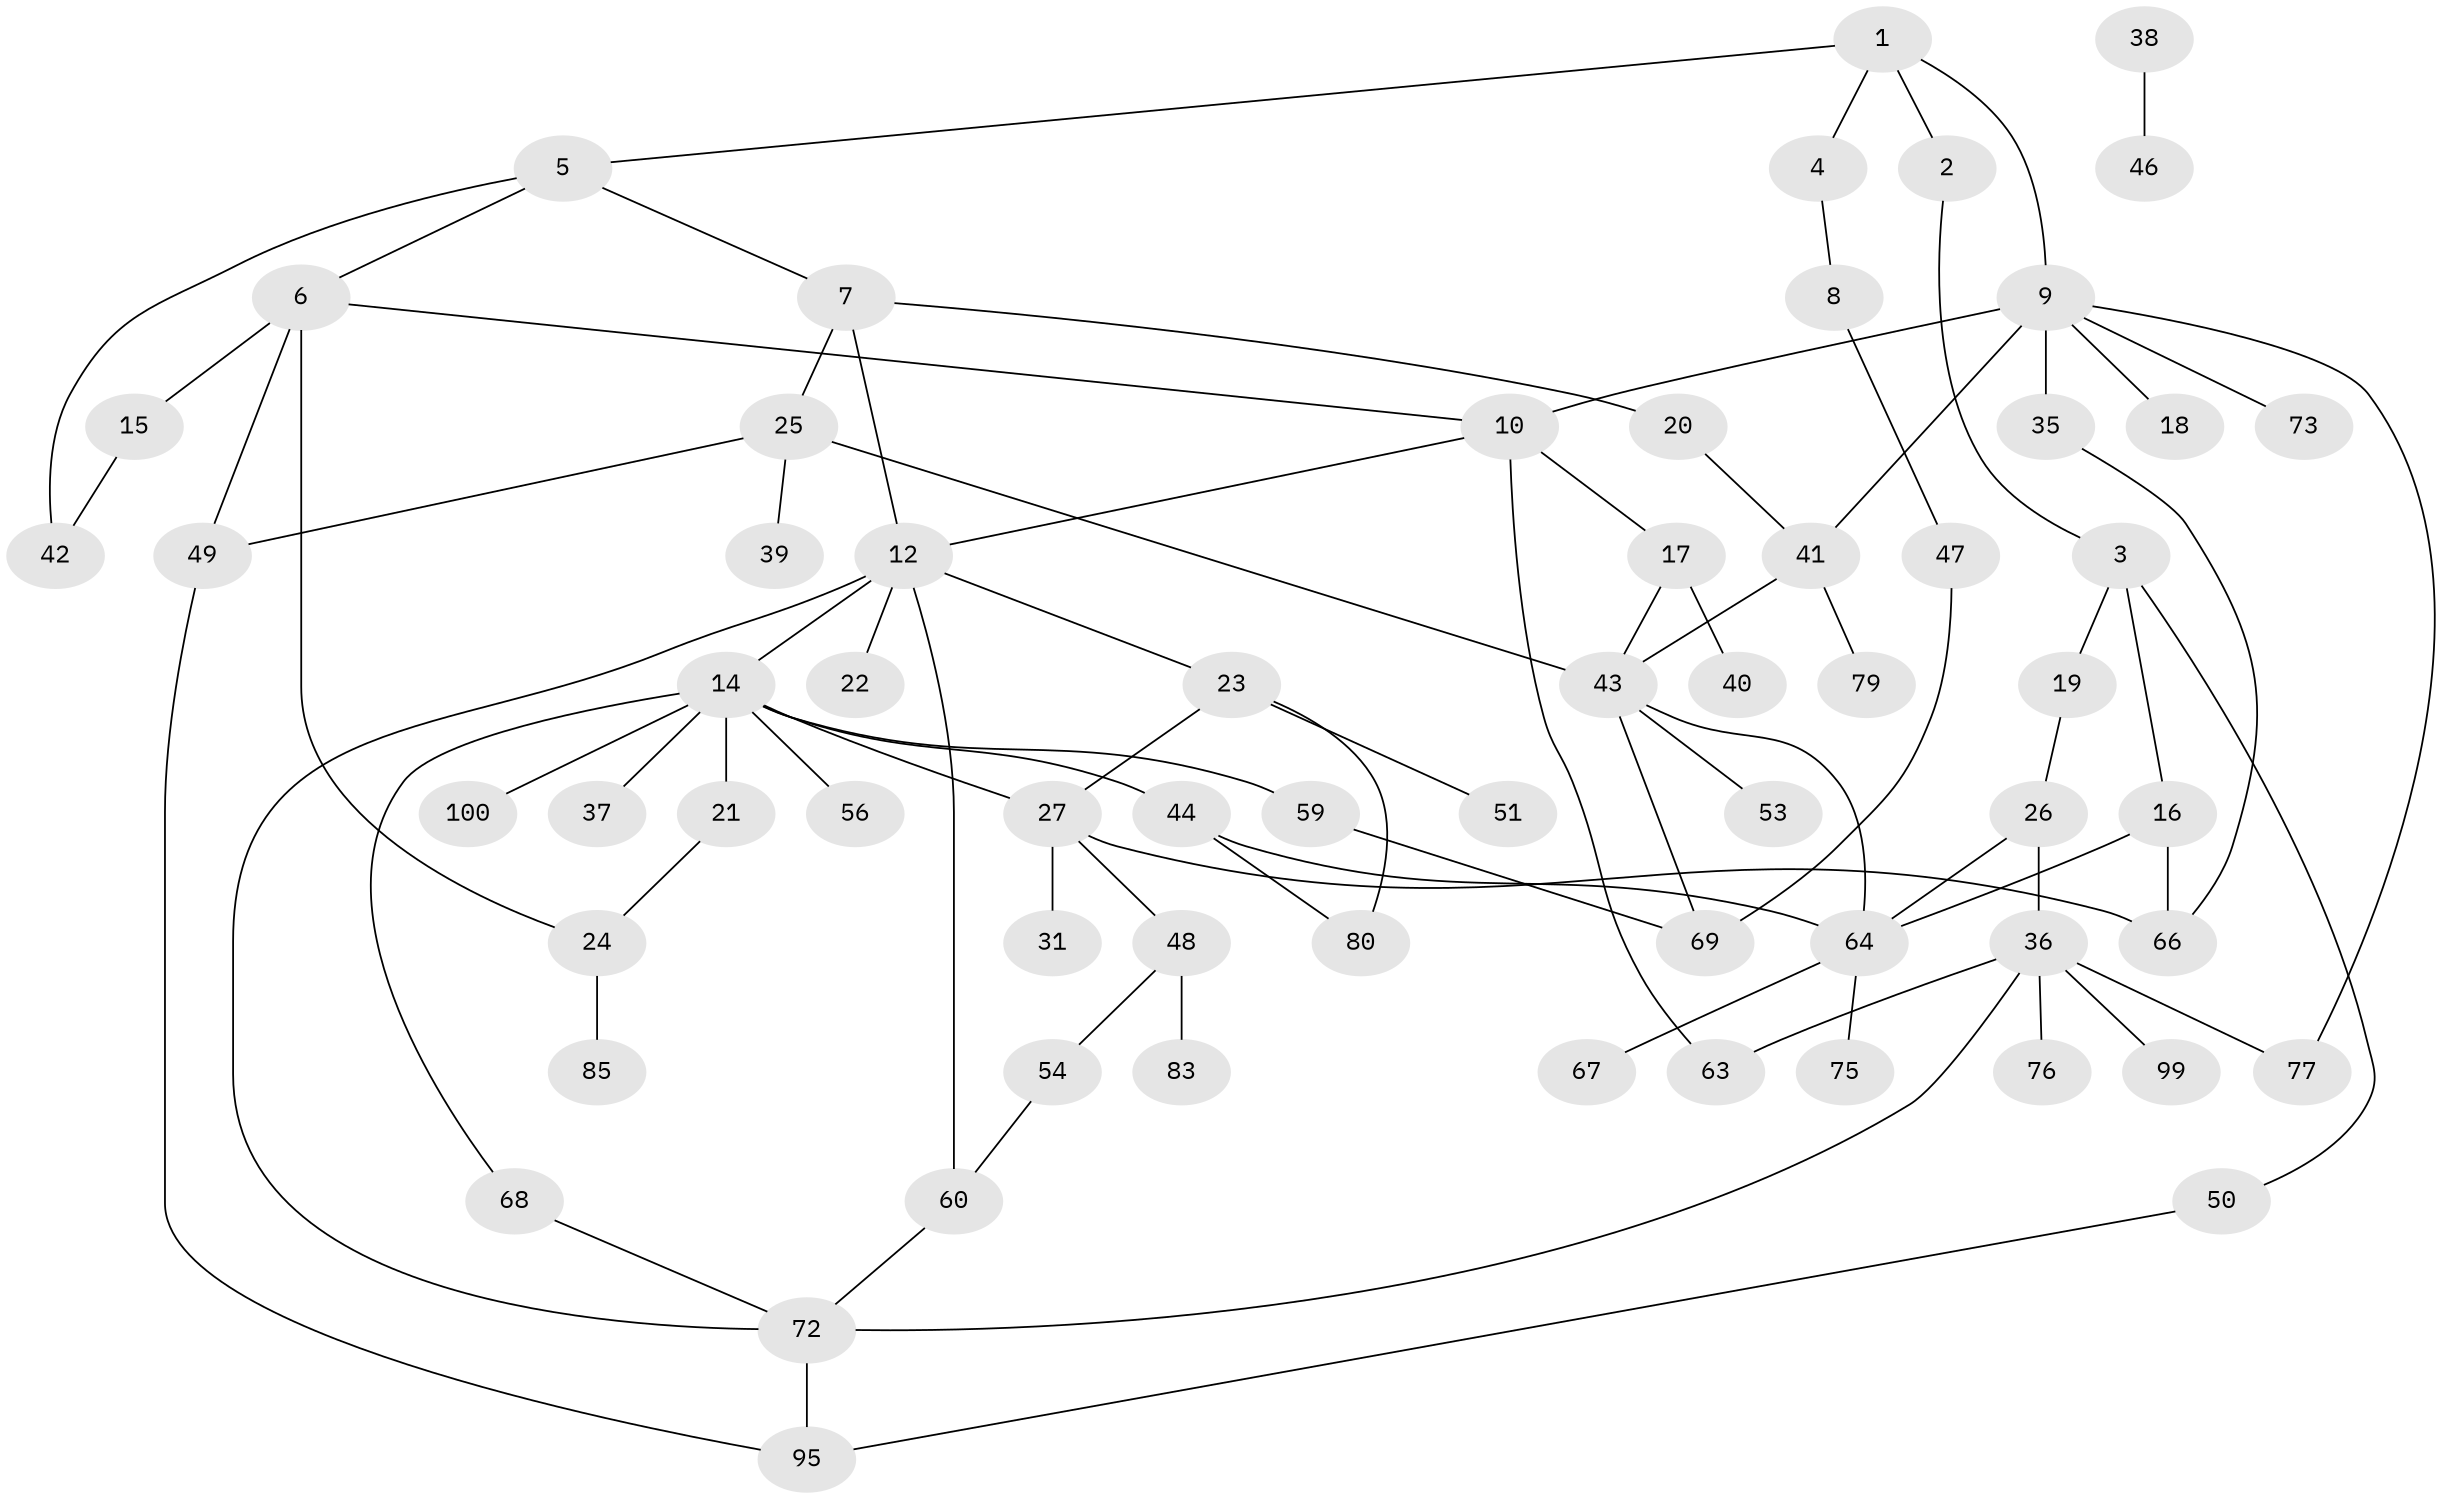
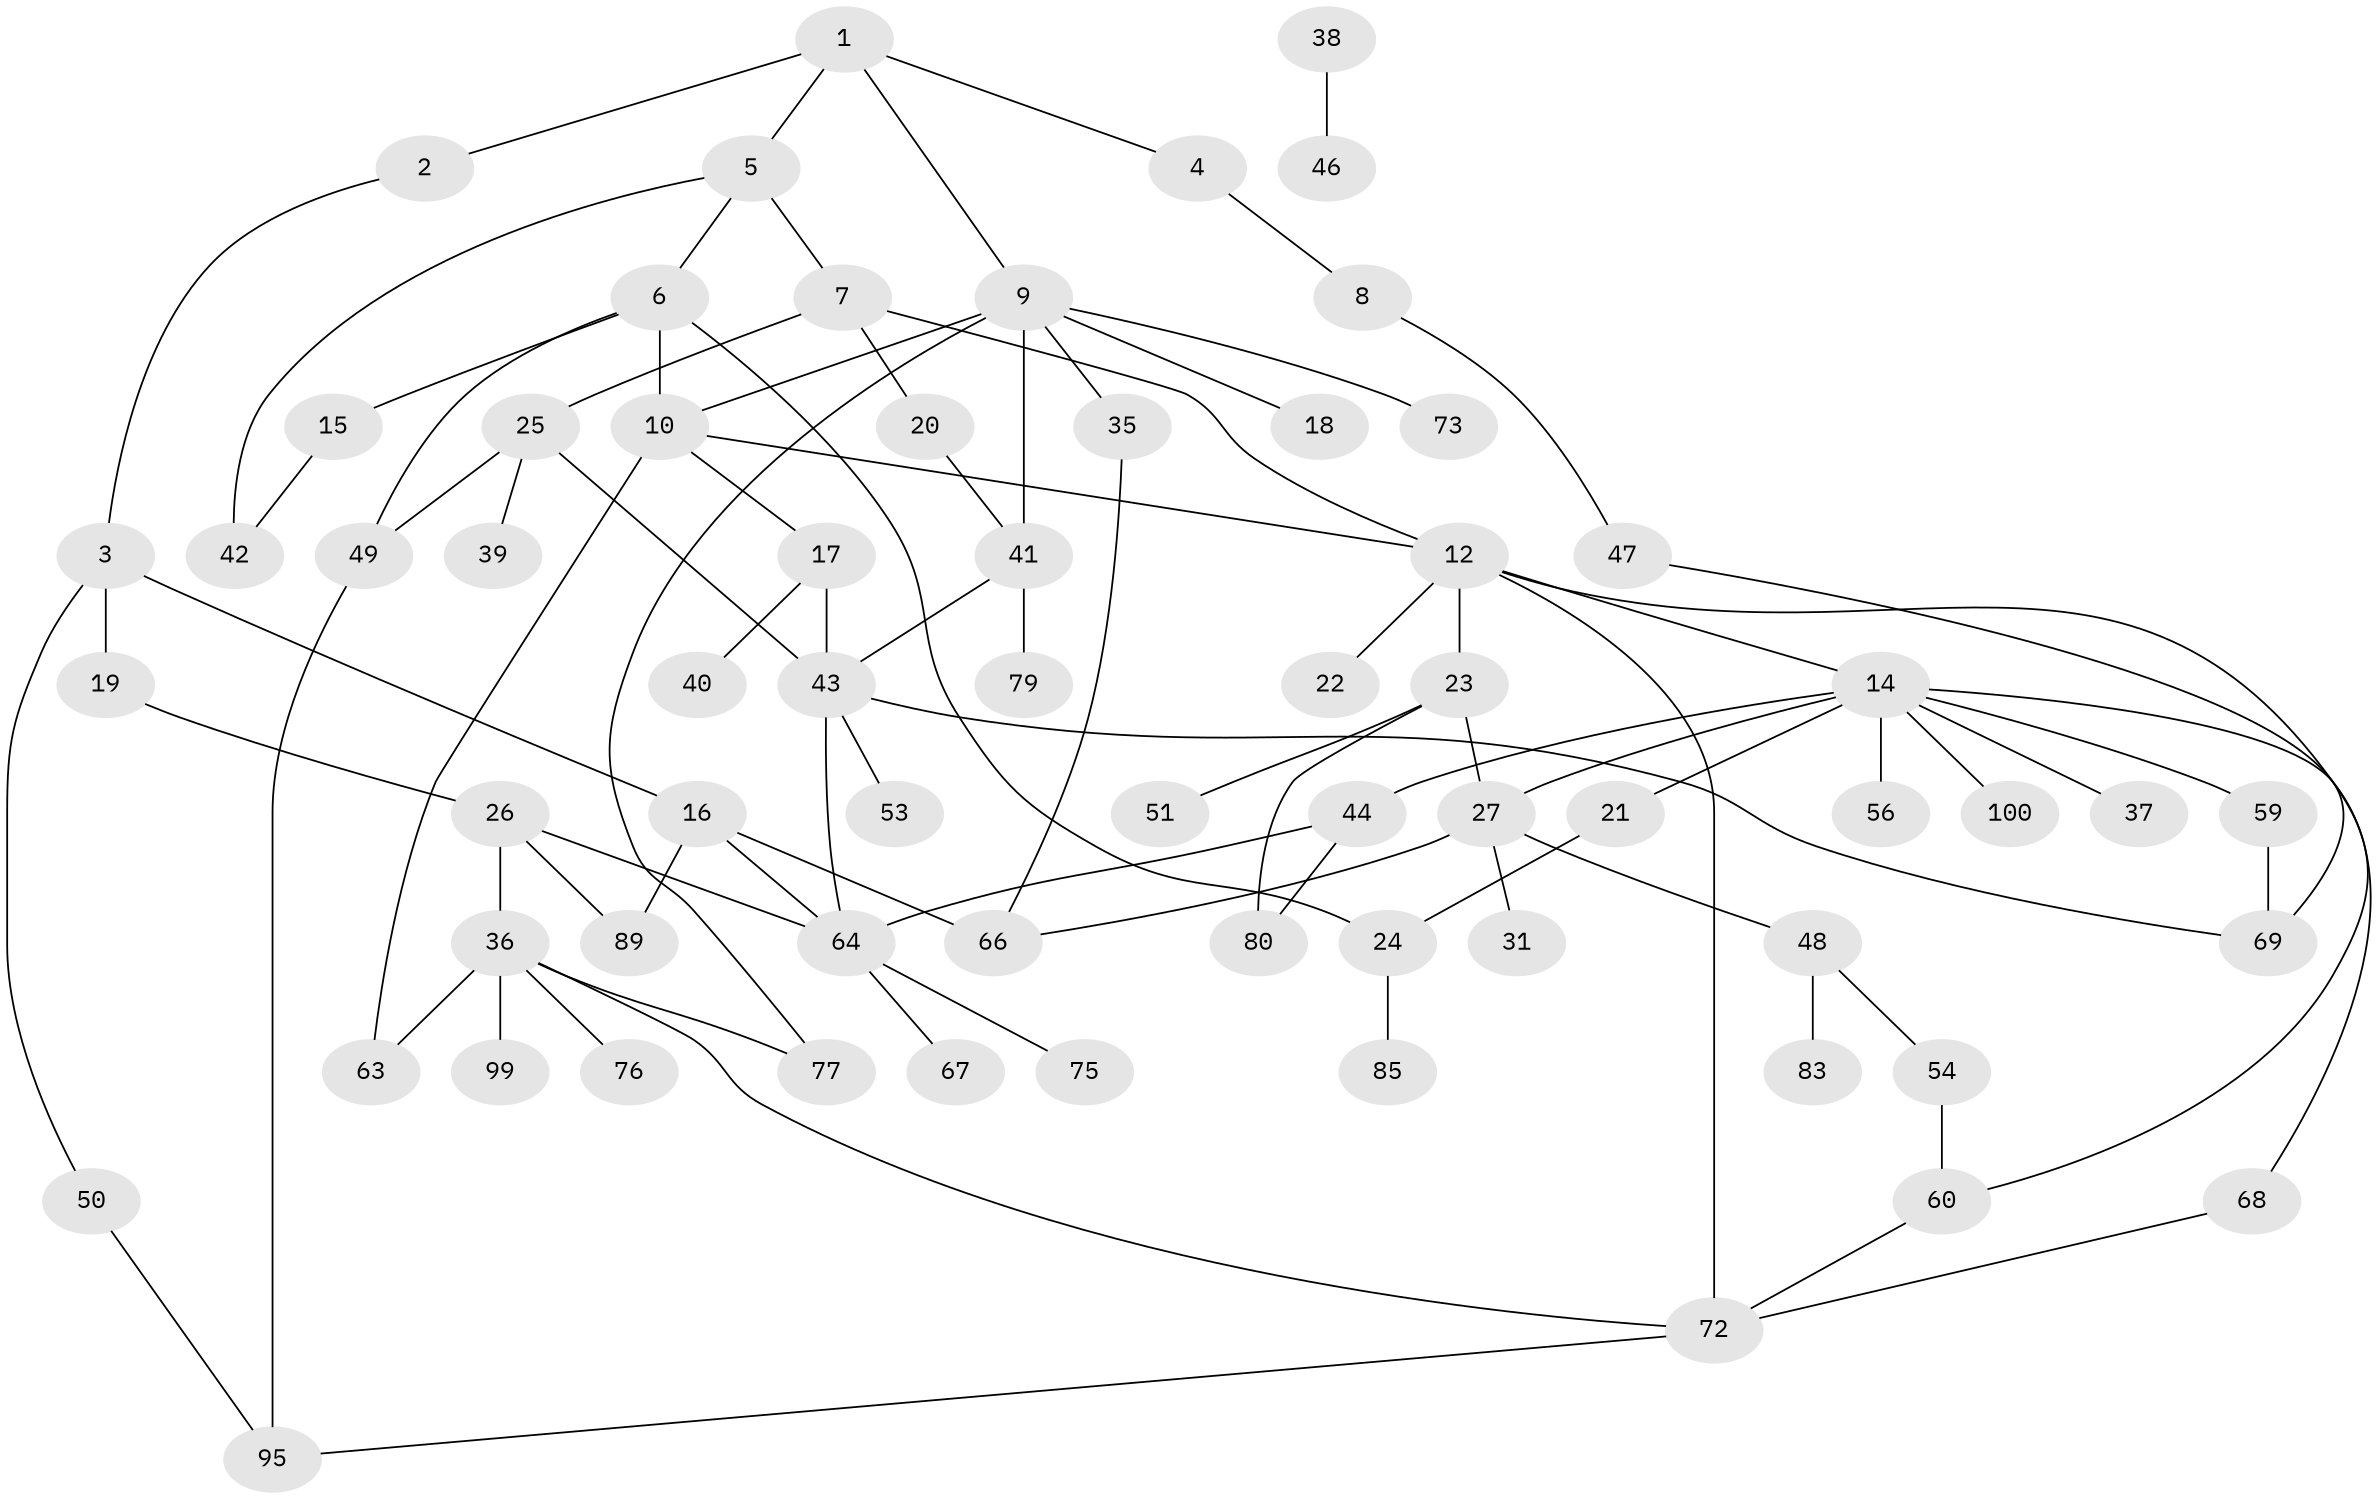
none -> (629, 943)
